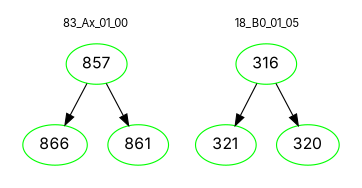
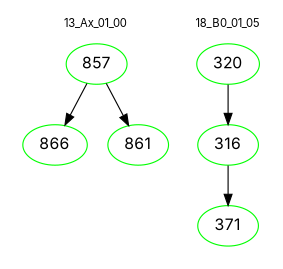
(96, 24) -> (96, 24)
(284, 99) -> (228, 99)
(226, 145) -> (228, 226)
